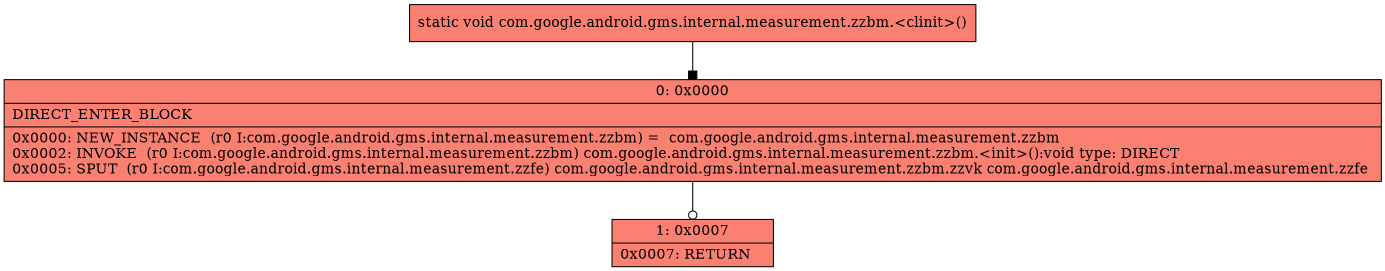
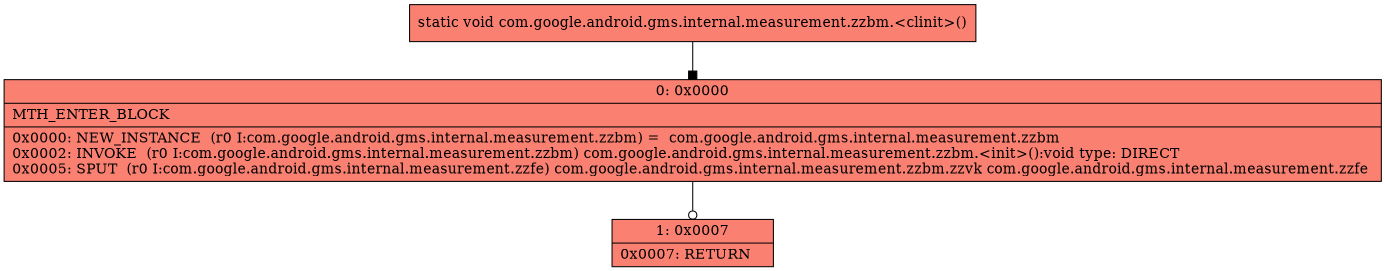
(102, 115) -> (91, 115)
